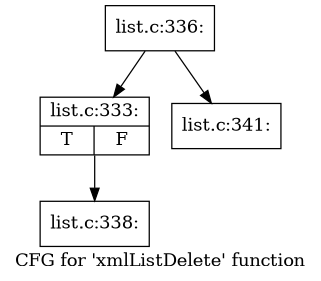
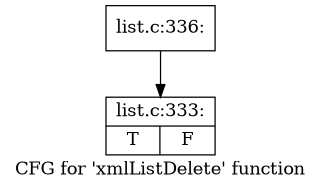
(226, 126) -> none
(95, 224) -> none
